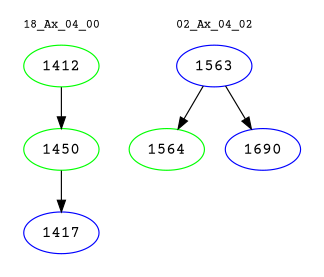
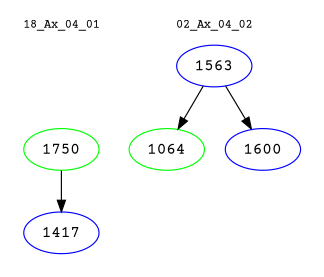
(62, 25) -> (62, 25)
(61, 66) -> none
(61, 149) -> (61, 149)
(167, 149) -> (167, 149)
(263, 149) -> (263, 149)
